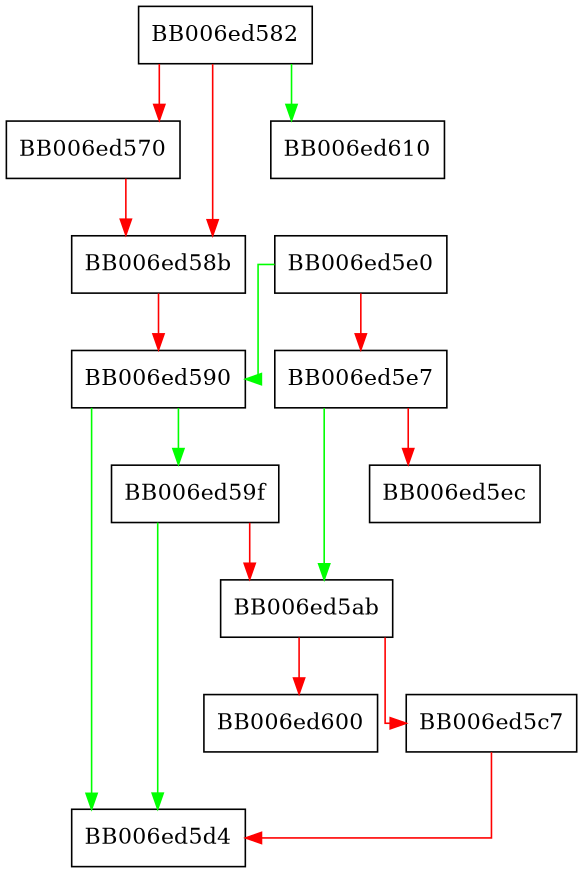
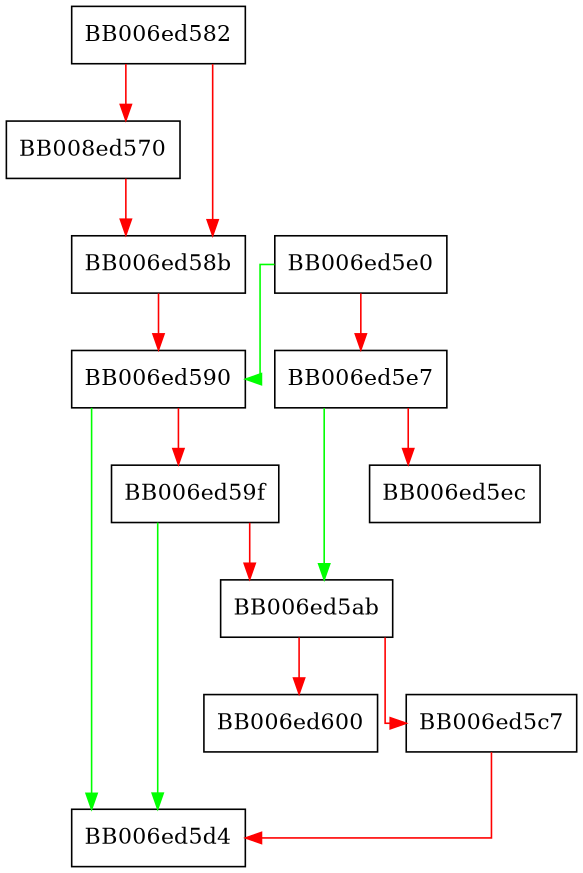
(93, 150) -> (93, 150)
(358, 150) -> none
(178, 428) -> (178, 428)
